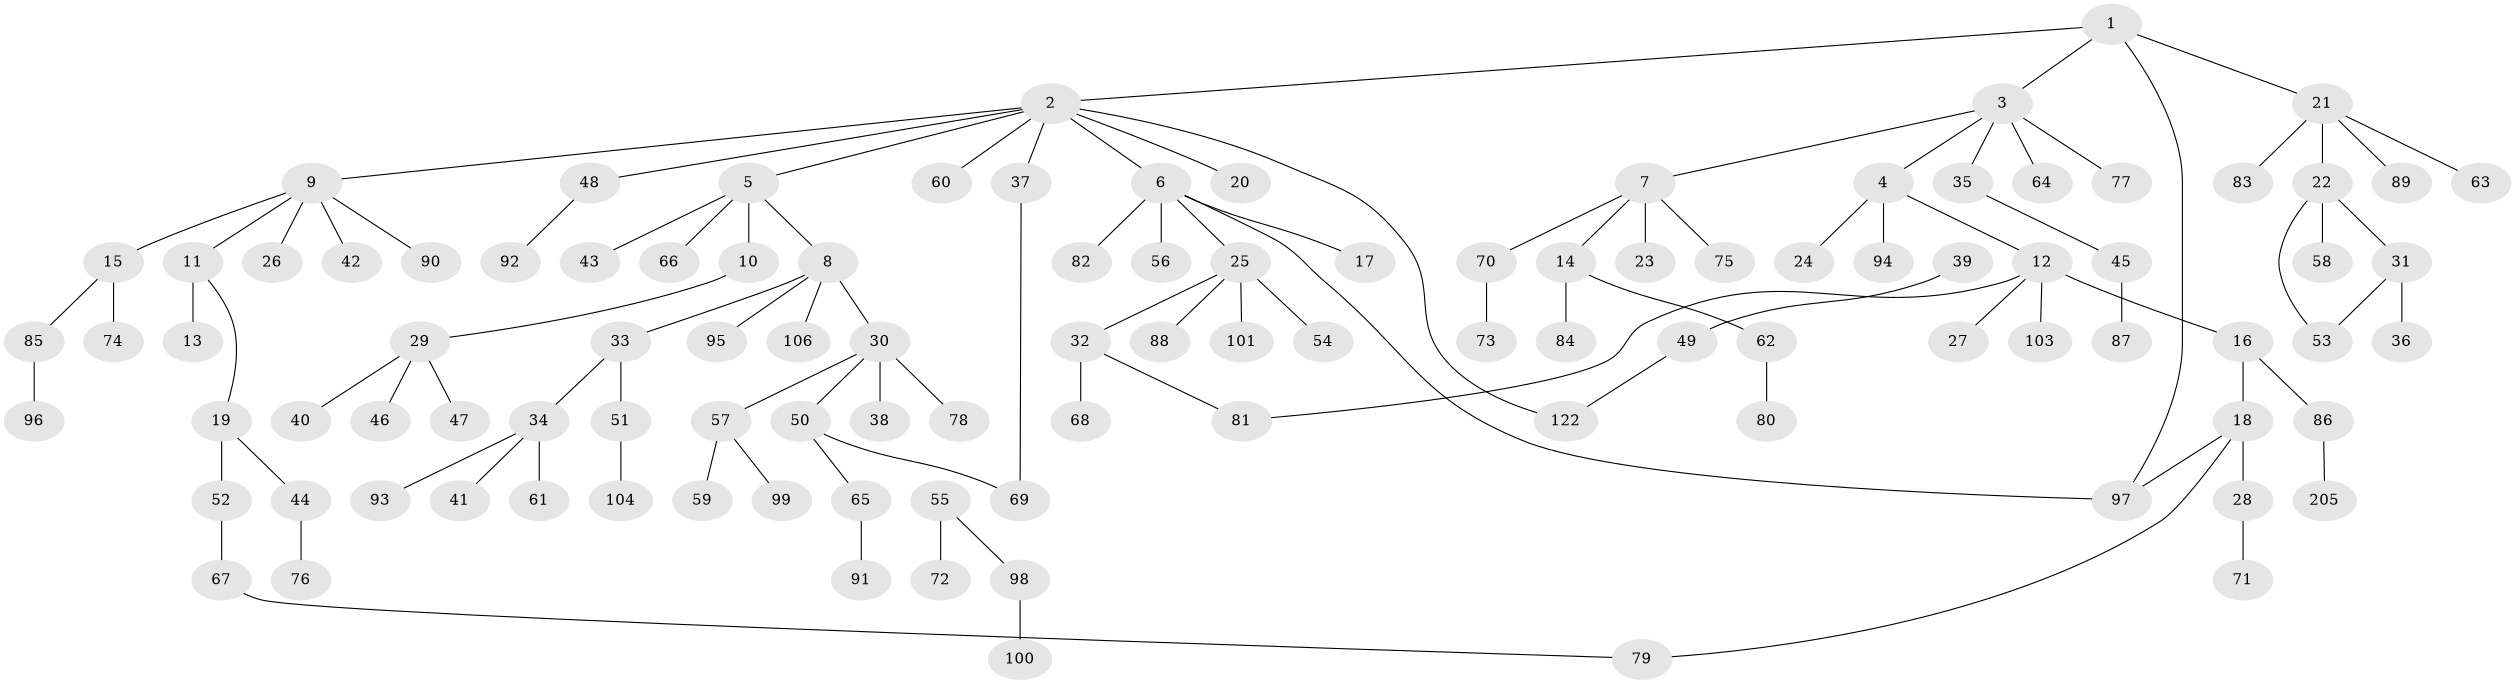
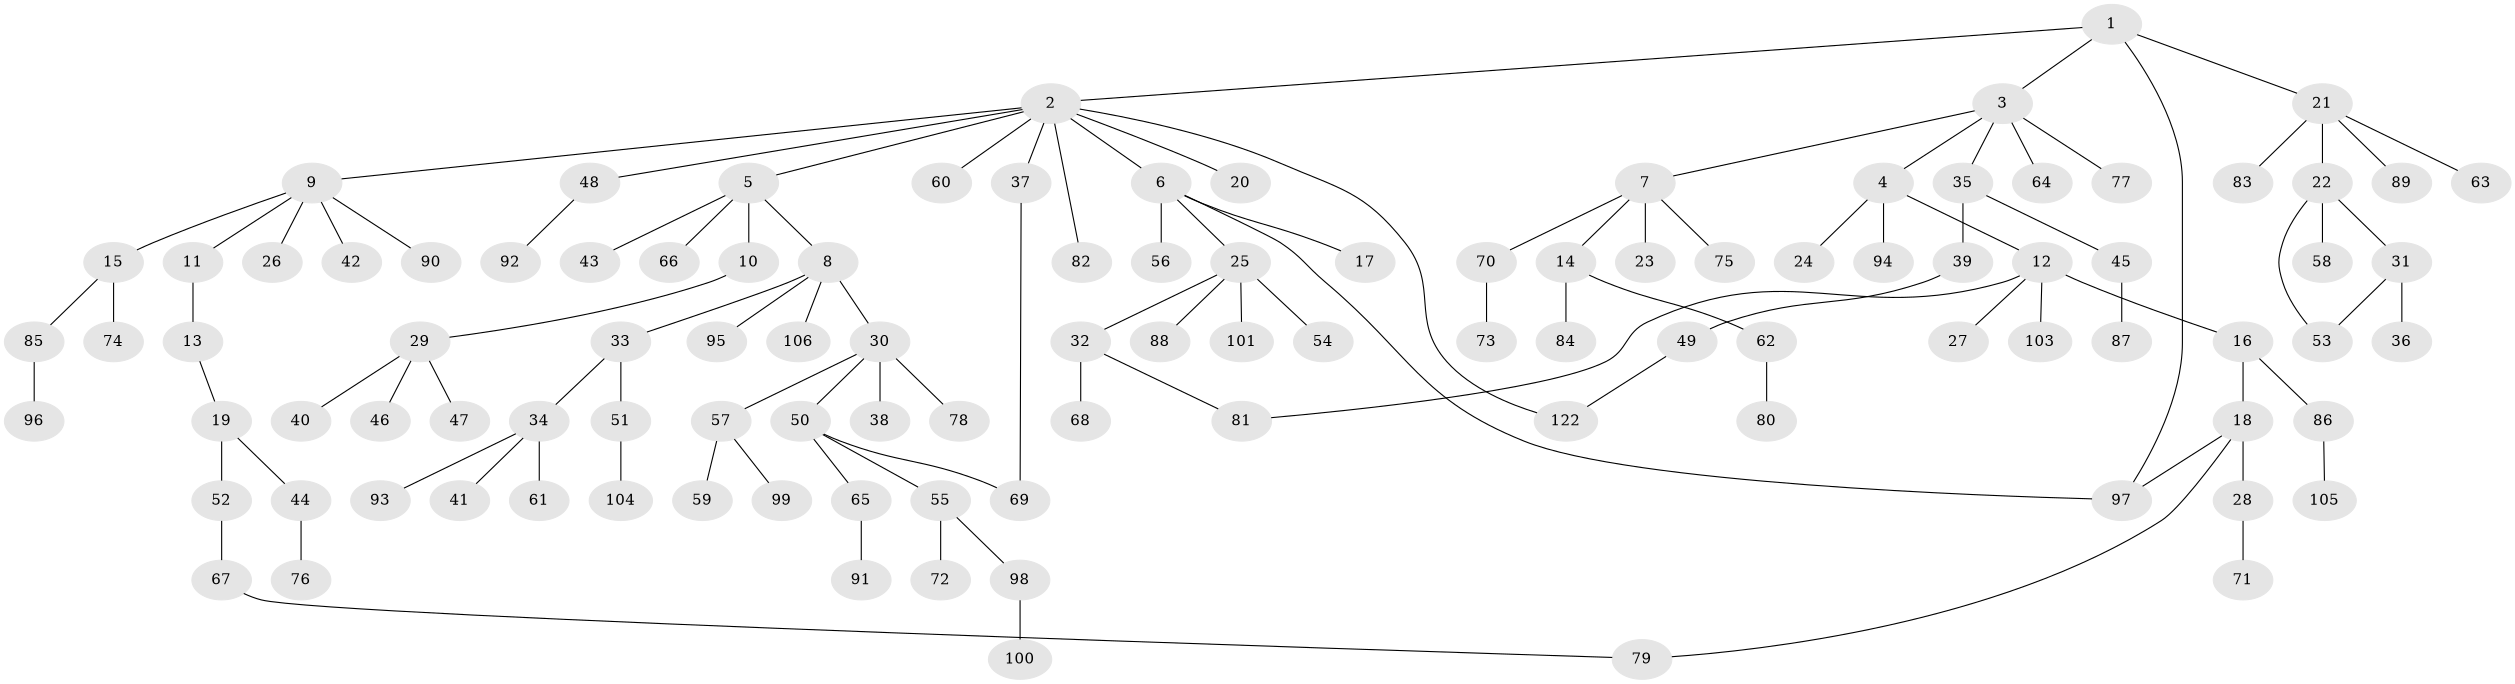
none -> (1963, 215)
(1122, 223) -> (1066, 183)
(236, 338) -> (207, 381)
none -> (870, 461)
(2325, 501) -> (2325, 501)
